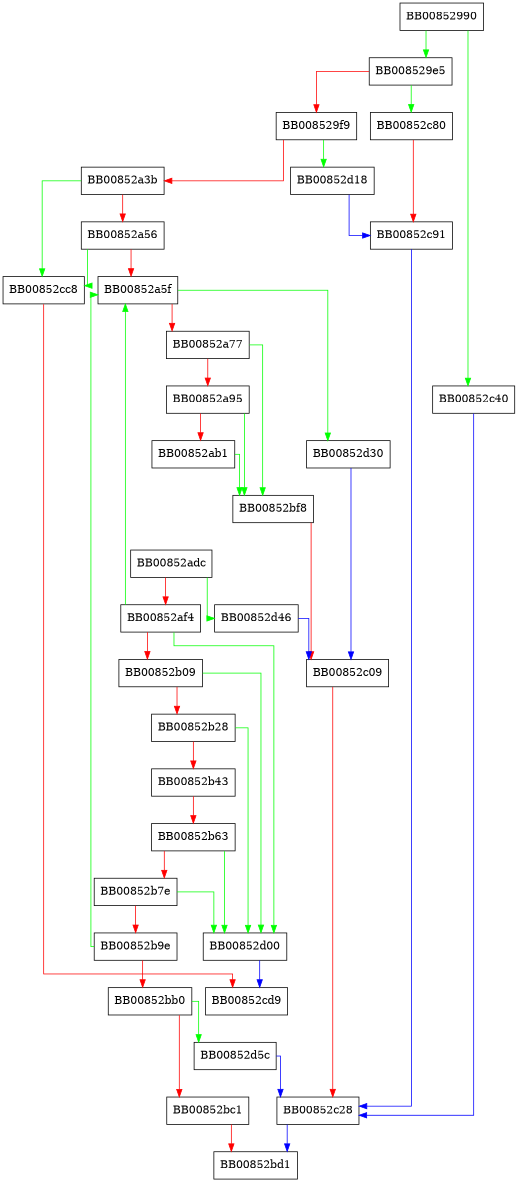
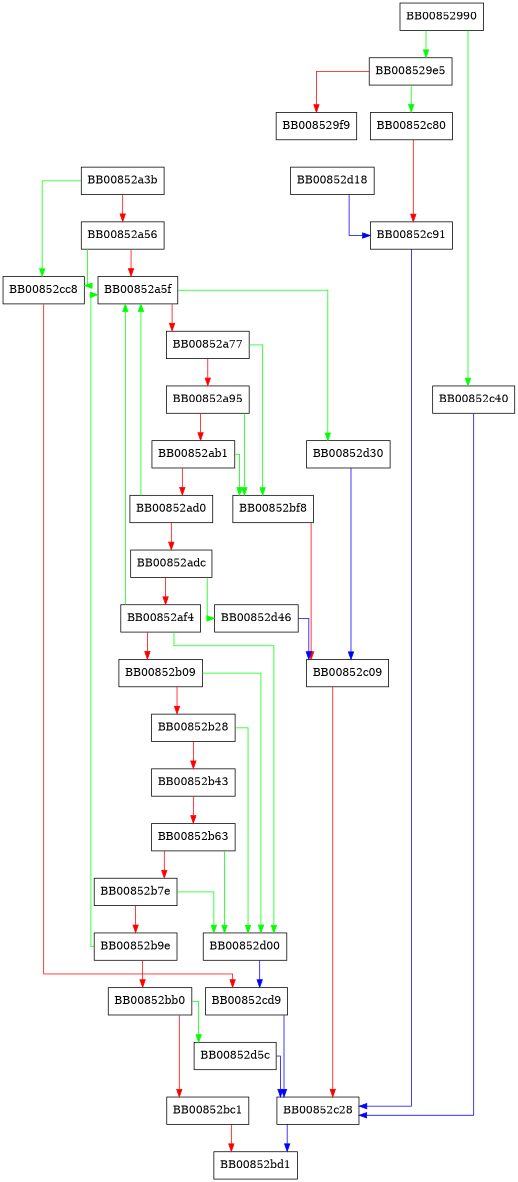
(324, 150) -> none
(248, 181) -> none
none -> (171, 509)
none -> (284, 1052)
